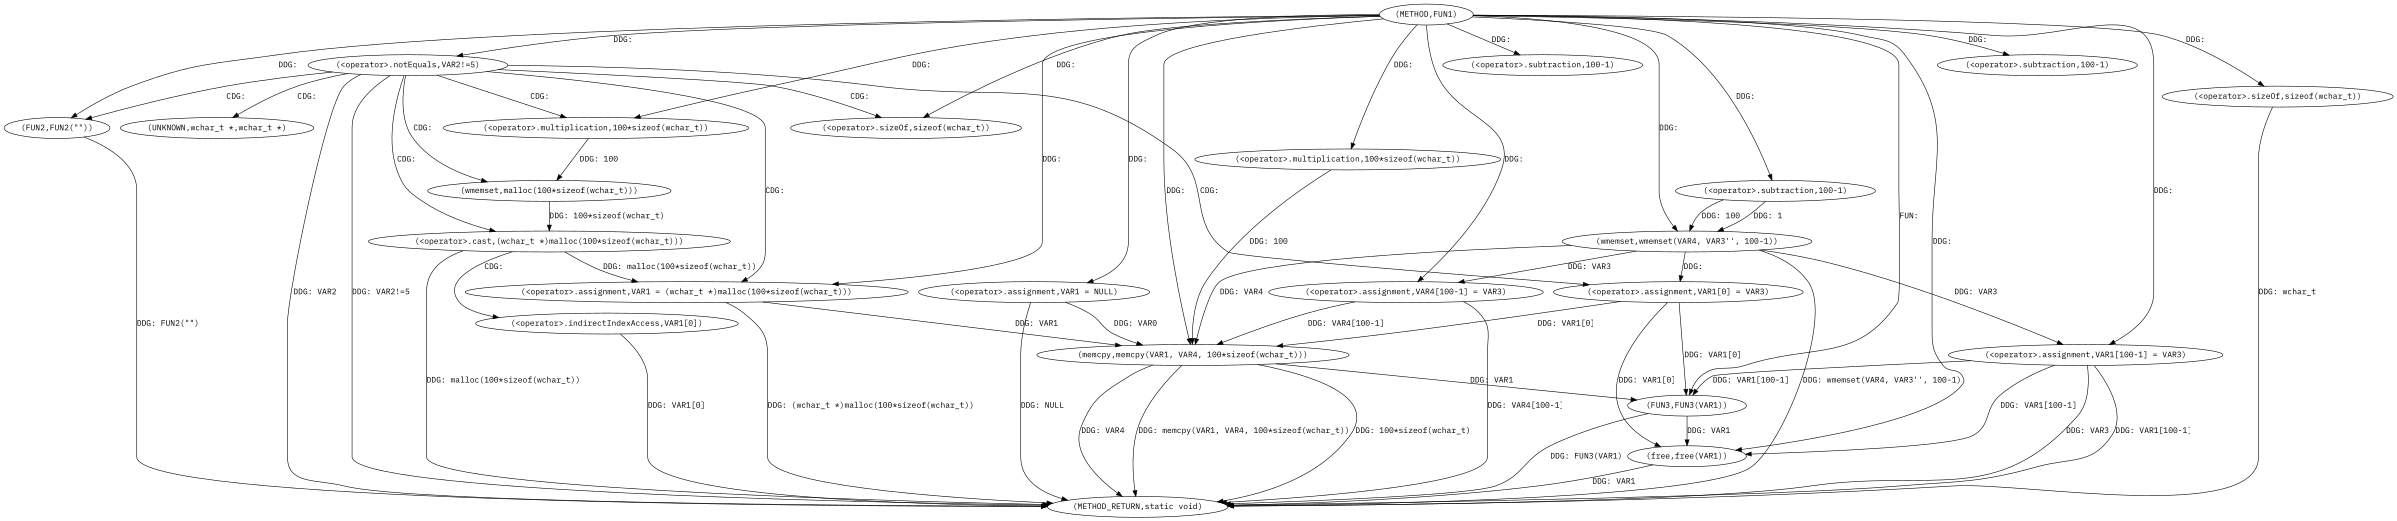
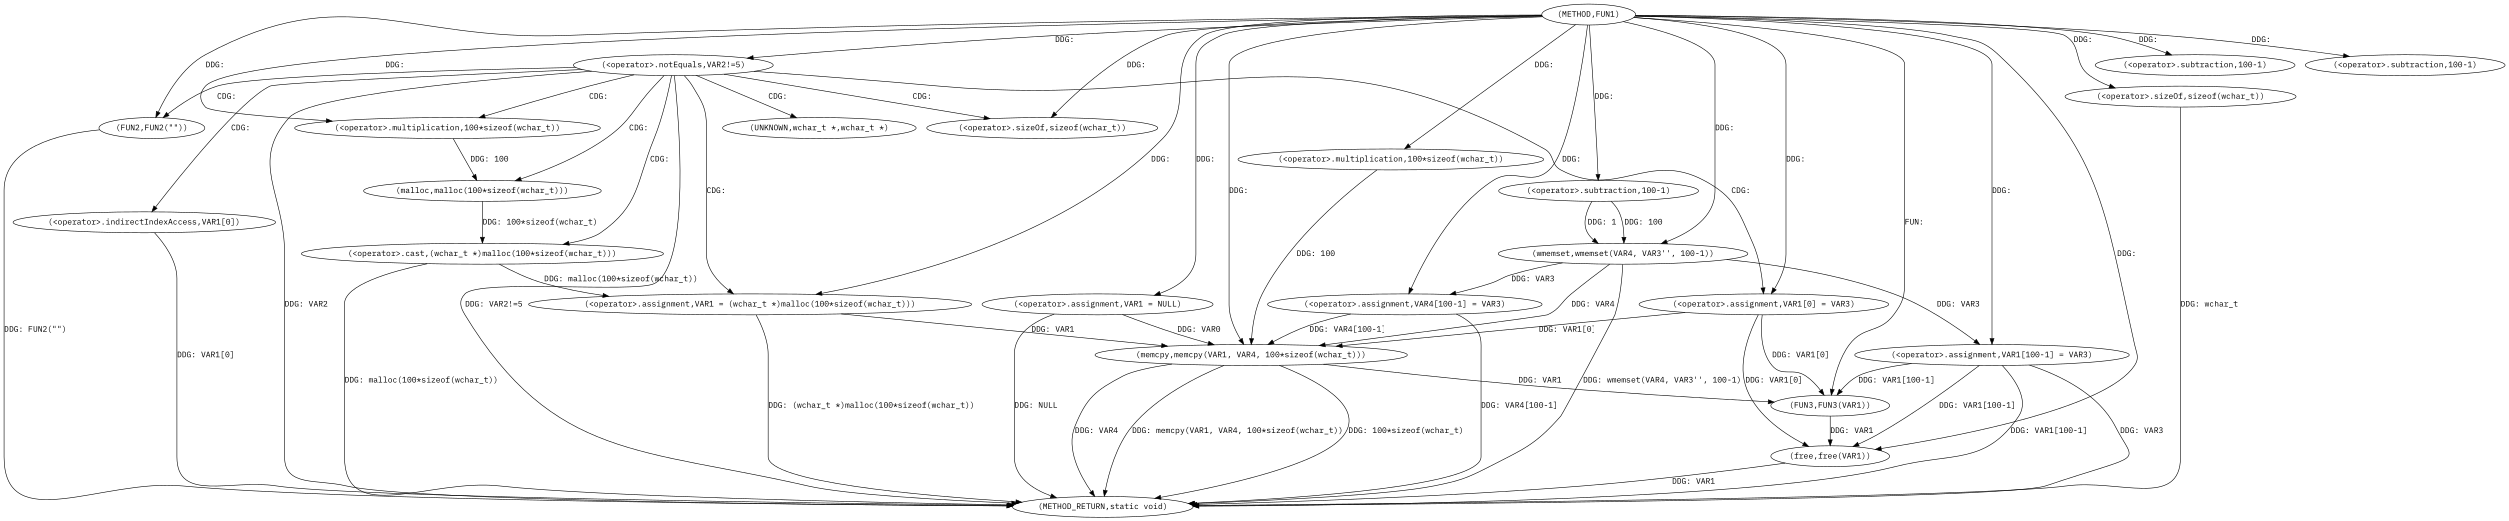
(549, 191) -> (482, 191)
(1683, 264) -> (1786, 95)
(459, 280) -> (343, 81)
(1492, 487) -> none
